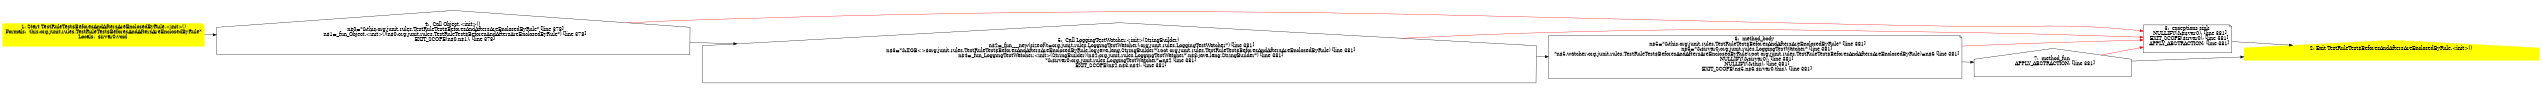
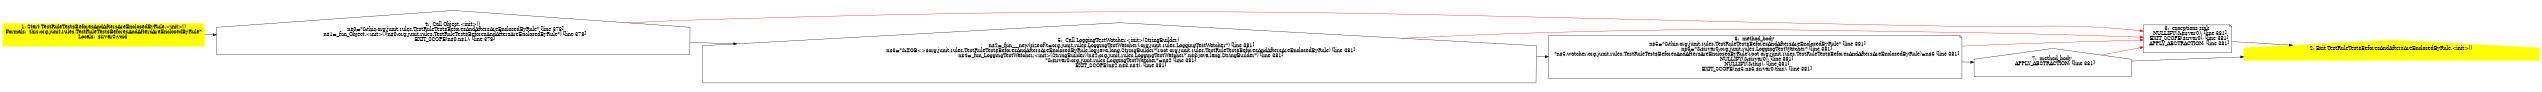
(2053, 64) -> (2053, 64)
